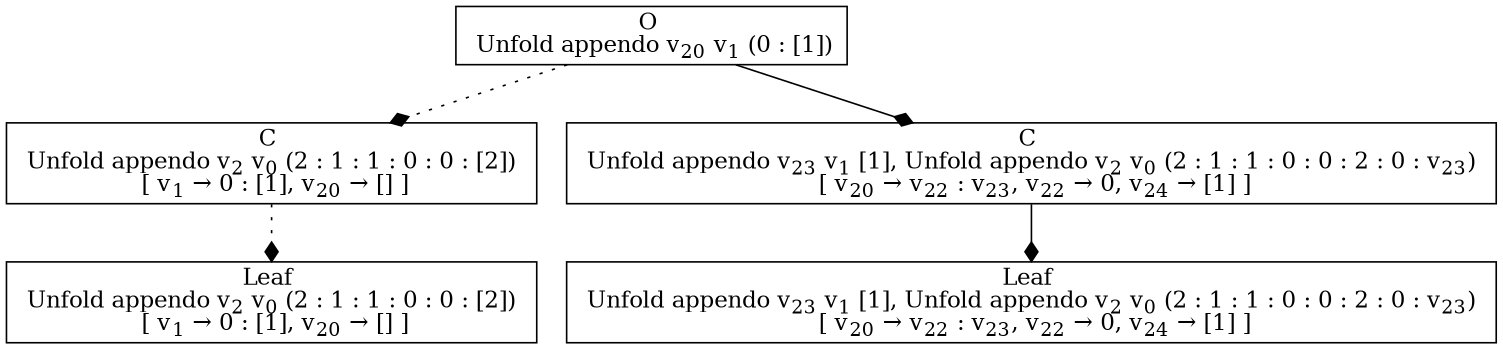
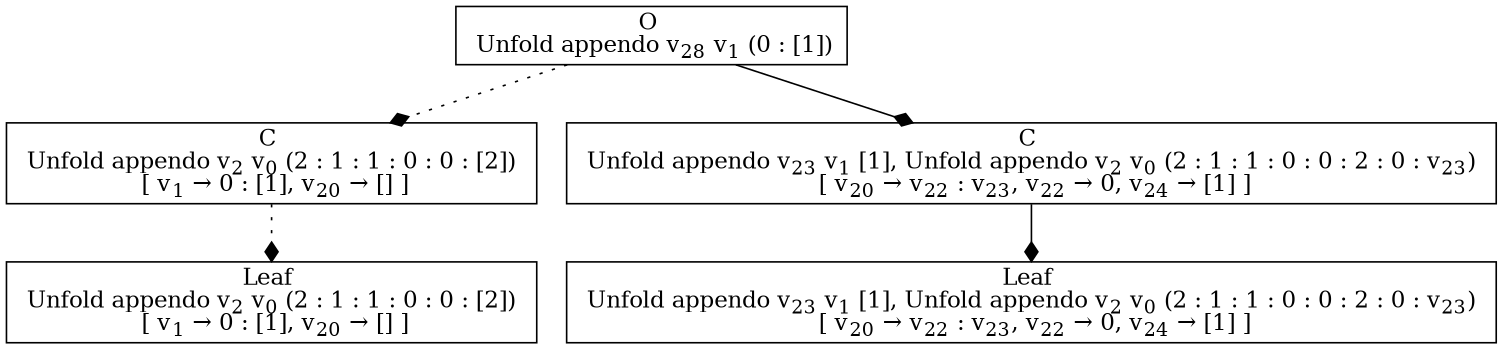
(694, 45) -> (694, 45)
